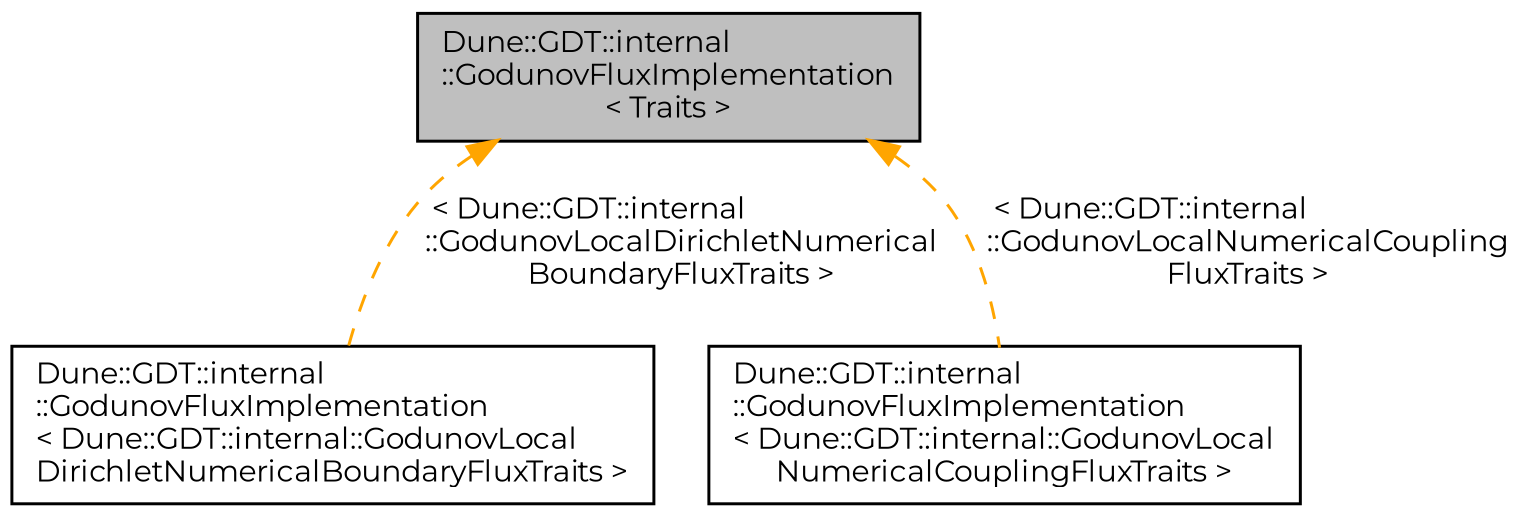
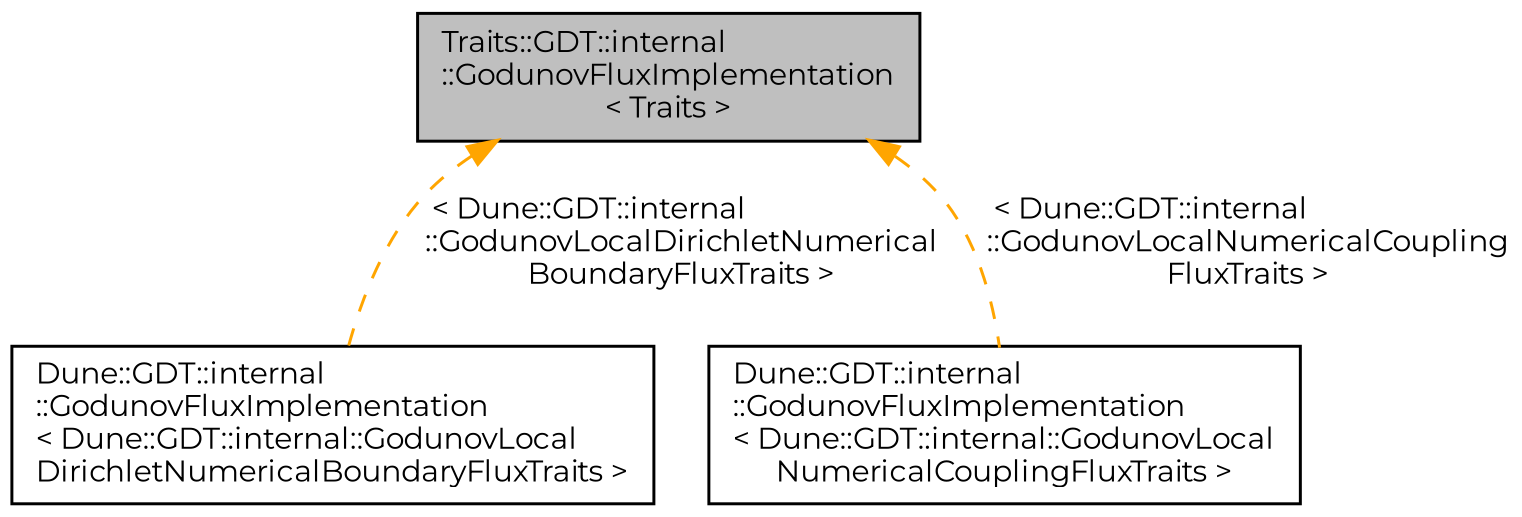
(669, 77) -> (669, 77)
